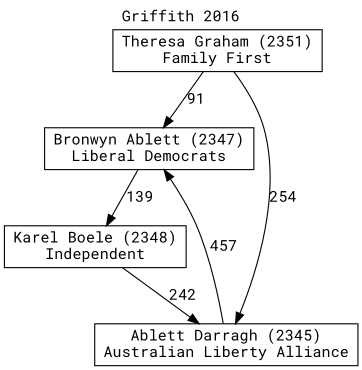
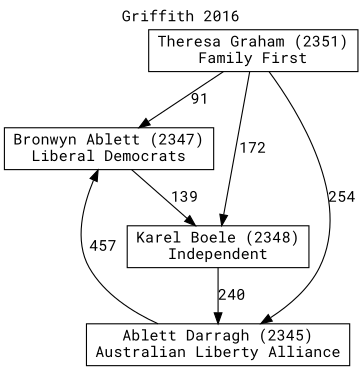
none -> (237, 143)
(183, 296) -> (232, 296)
